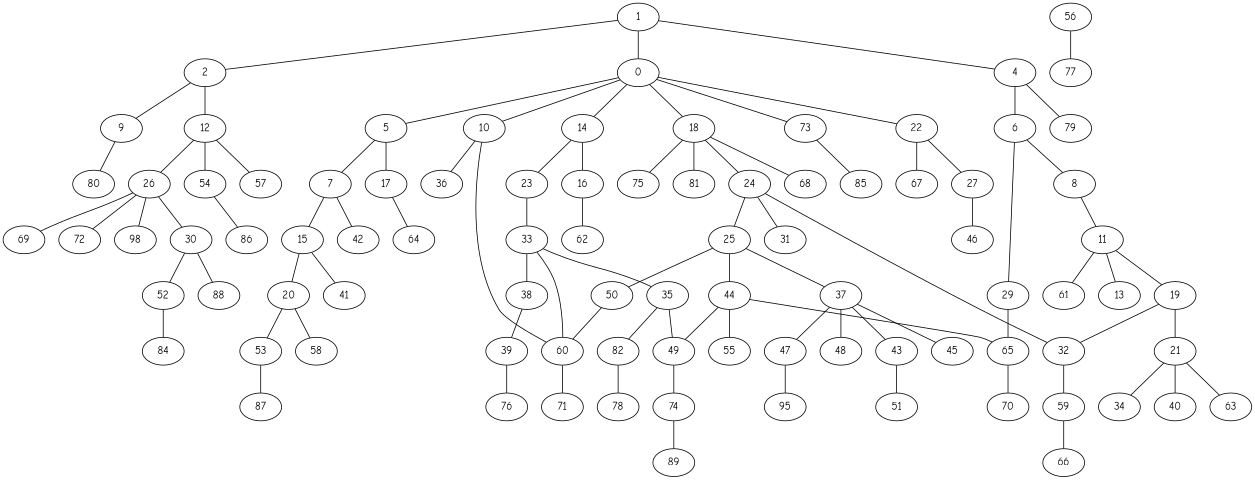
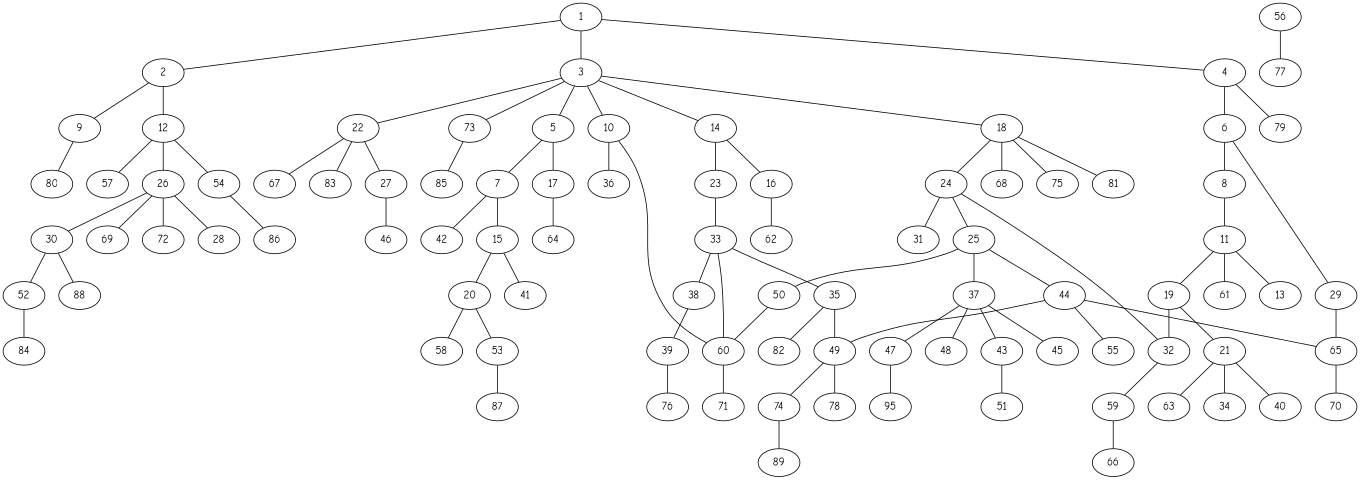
(638, 73) -> (581, 73)
none -> (330, 184)
(135, 240) -> (219, 240)
(618, 379) -> (835, 379)
